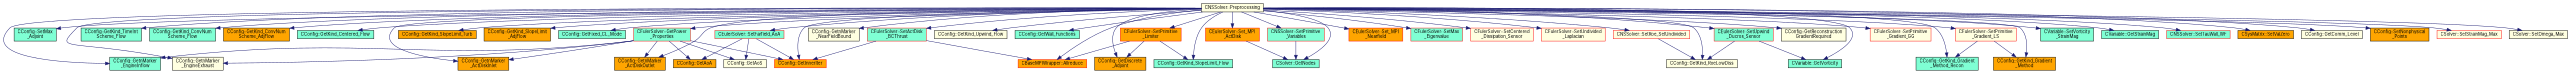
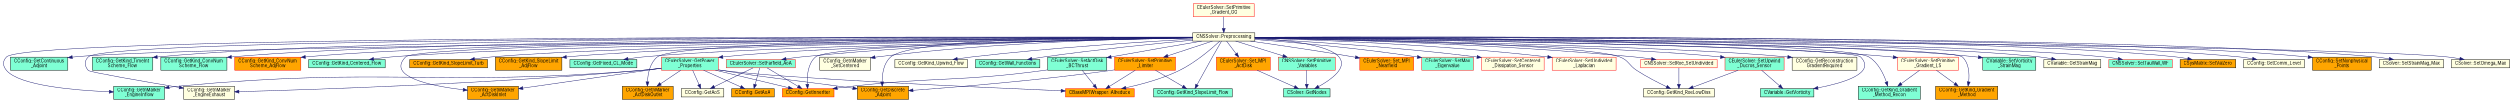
(1700, 19) -> (1224, 23)
(35, 35) -> (39, 64)
(256, 35) -> (268, 64)
(834, 35) -> (845, 64)
(897, 35) -> (1077, 64)
(2130, 35) -> (2072, 64)
(2469, 35) -> (2411, 64)
none -> (779, 79)
none -> (864, 81)
